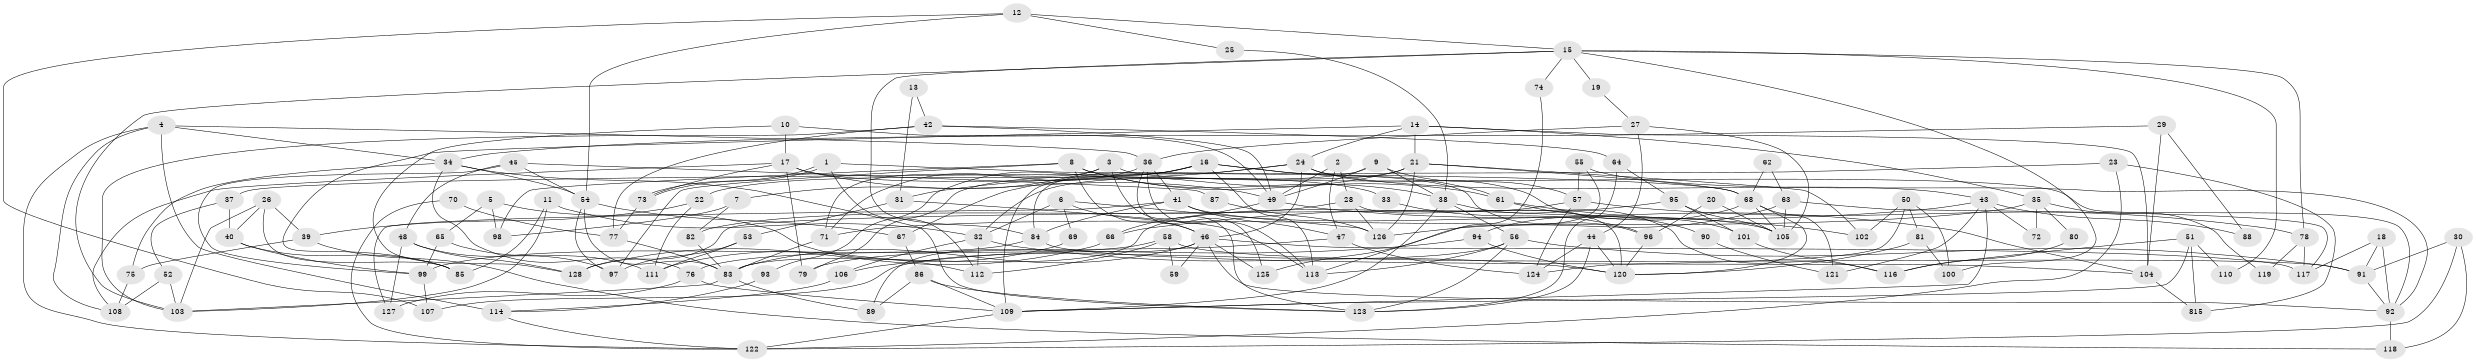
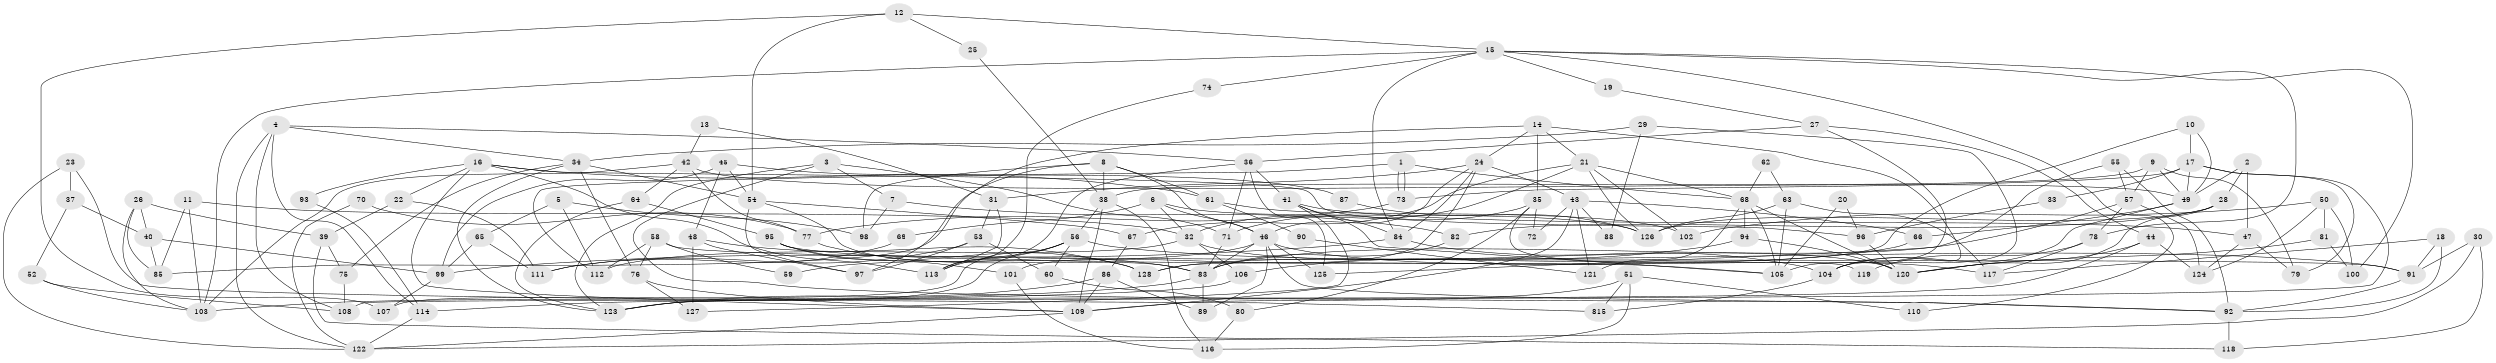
none -> (1049, 275)
